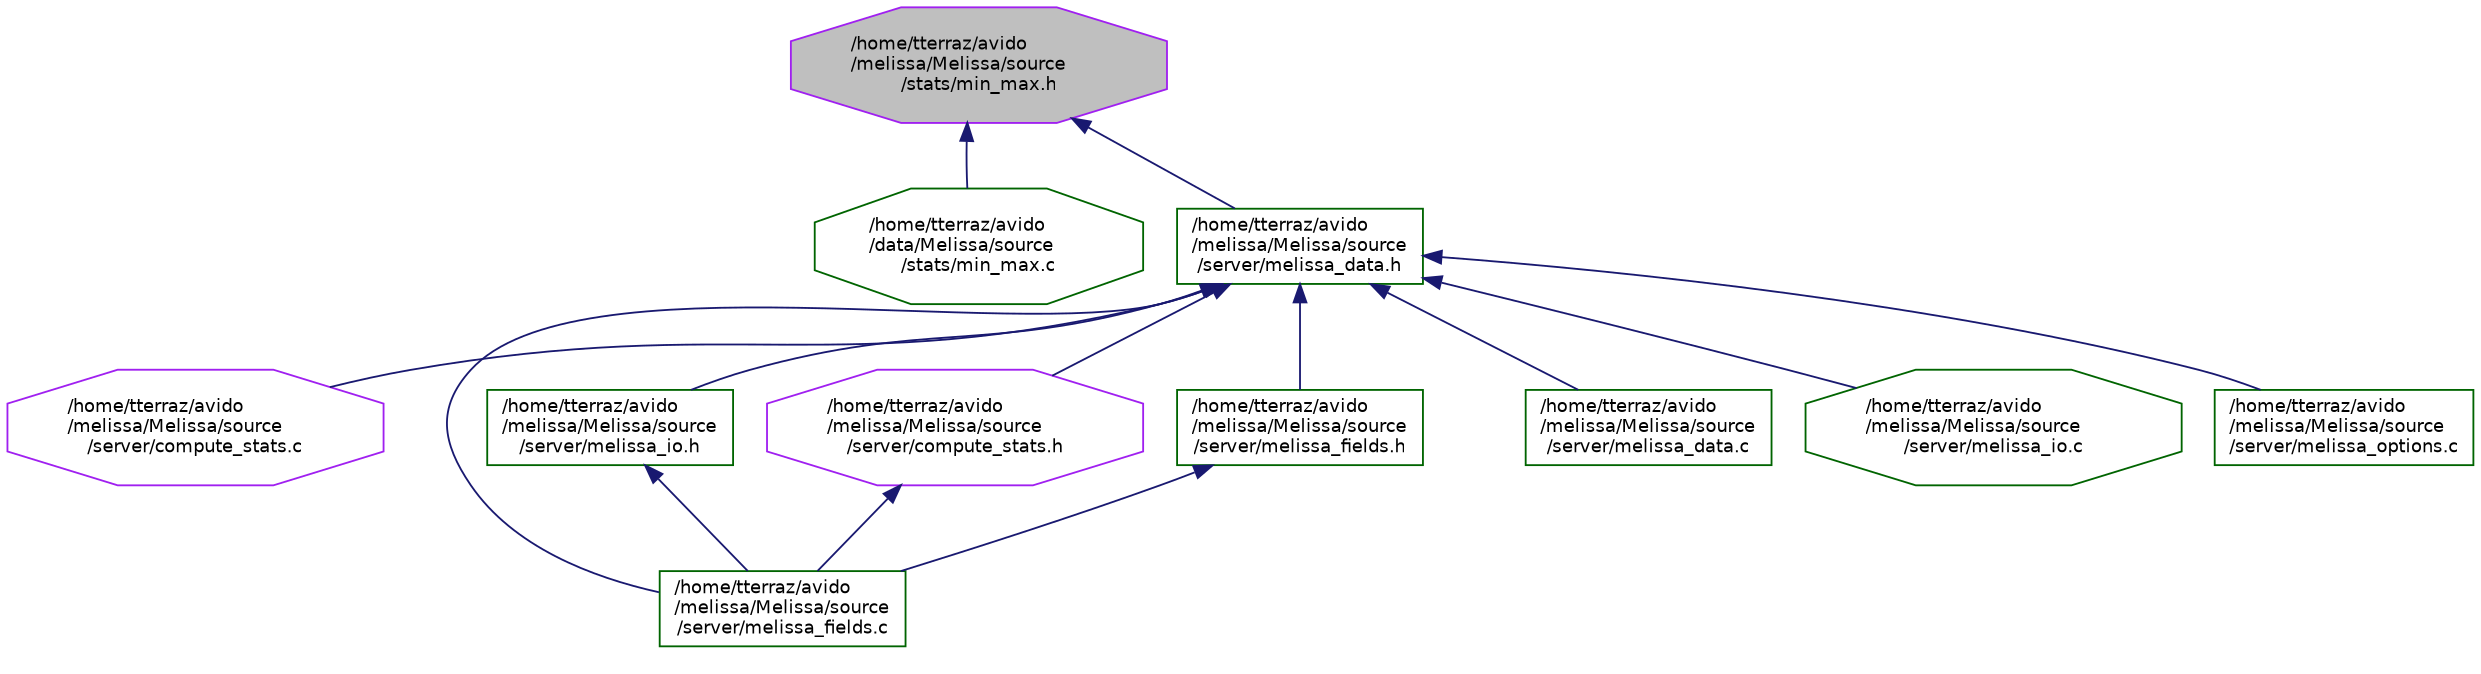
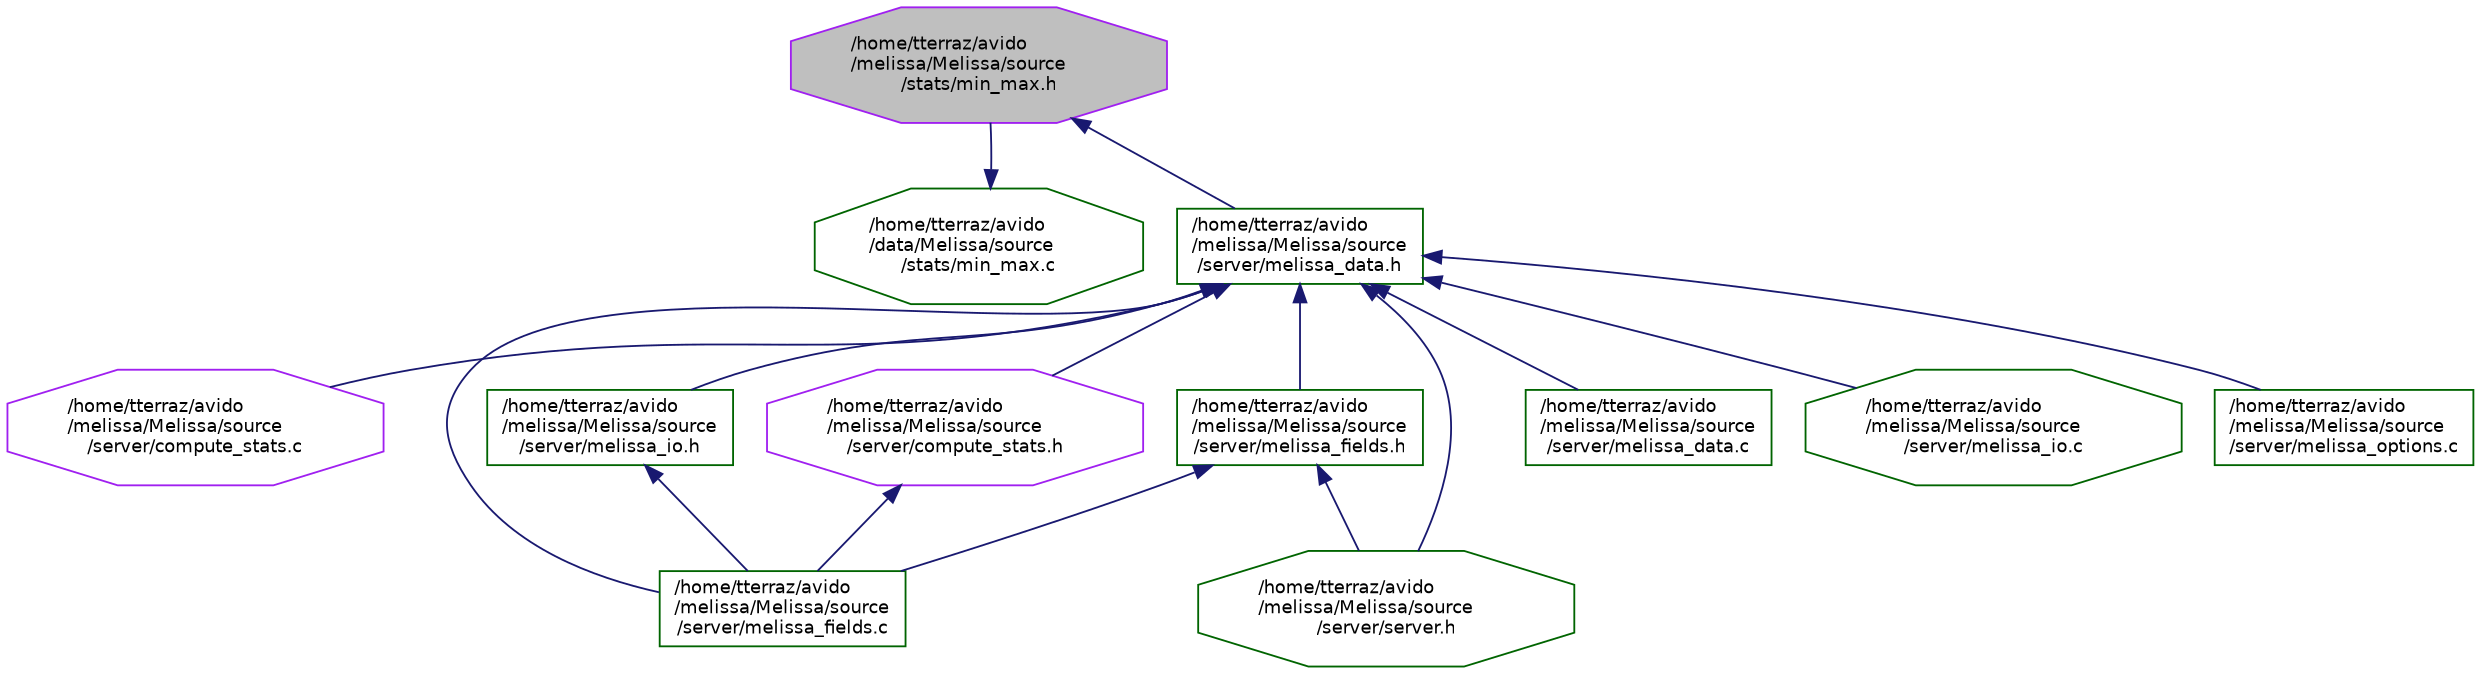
(967, 165) -> (991, 146)
none -> (1386, 609)
